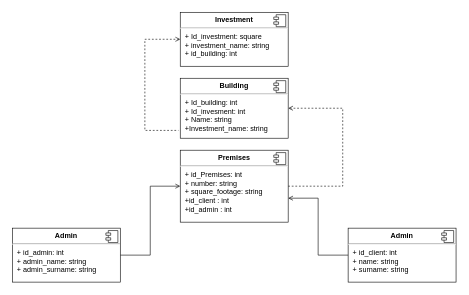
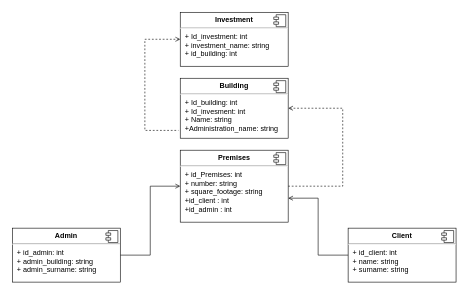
(226, 12) -> (226, 12)
(226, 78) -> (231, 78)
(54, 228) -> (54, 228)
(379, 228) -> (379, 228)
